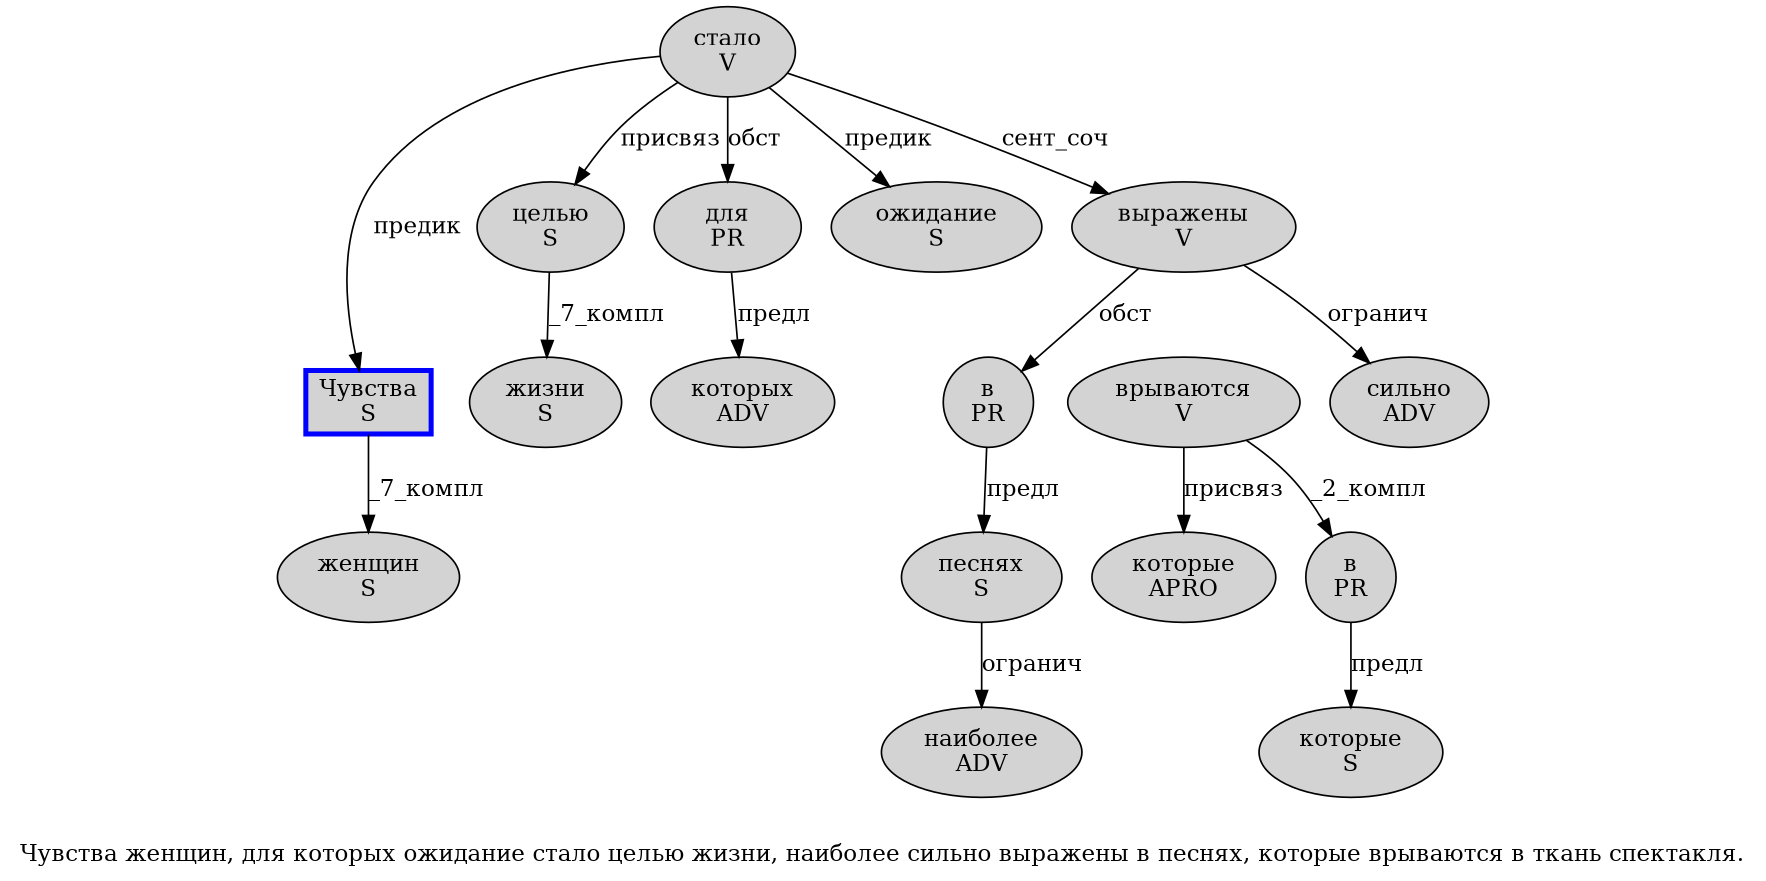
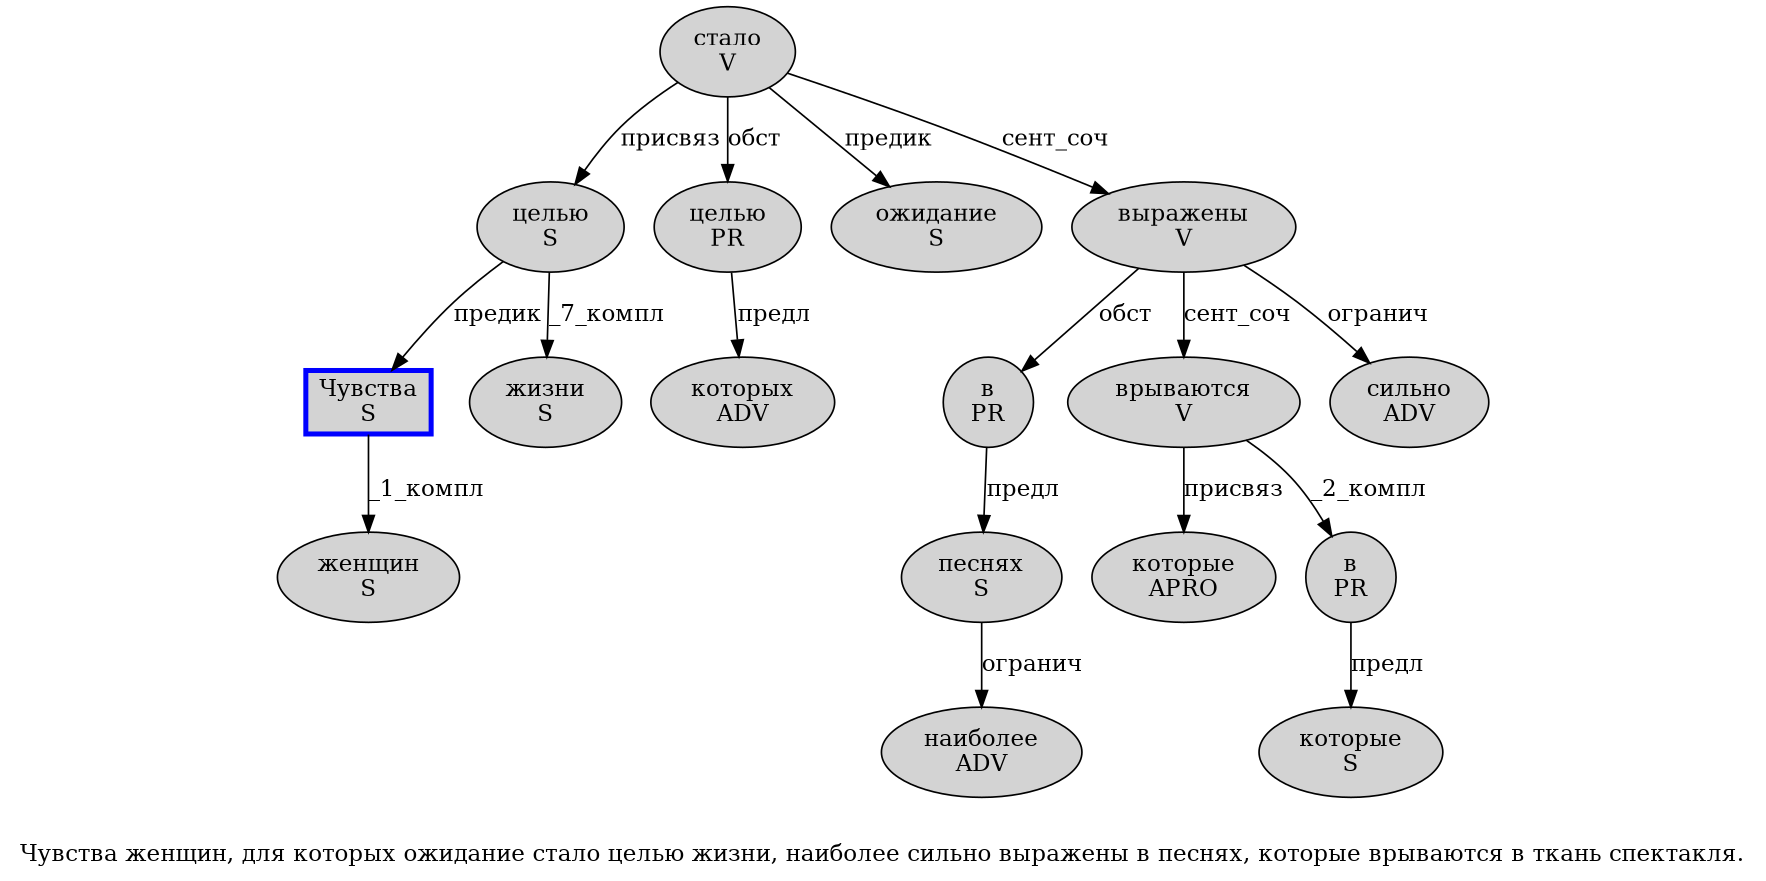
(425, 132) -> (450, 306)
(728, 227) -> (728, 227)
none -> (1184, 306)
(427, 490) -> (427, 490)
